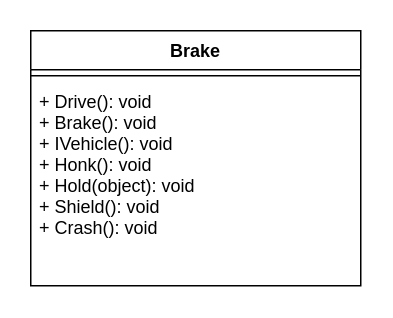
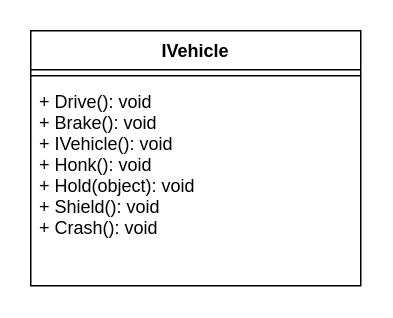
(195, 51) -> (195, 51)
